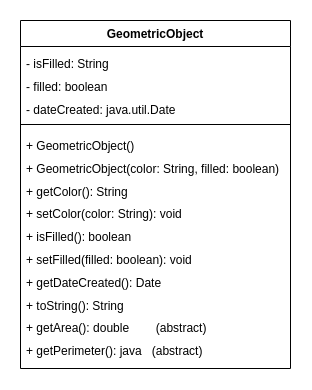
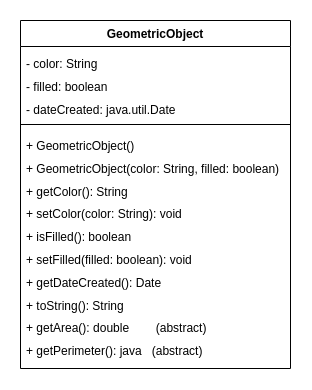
(113, 75) -> (113, 75)
